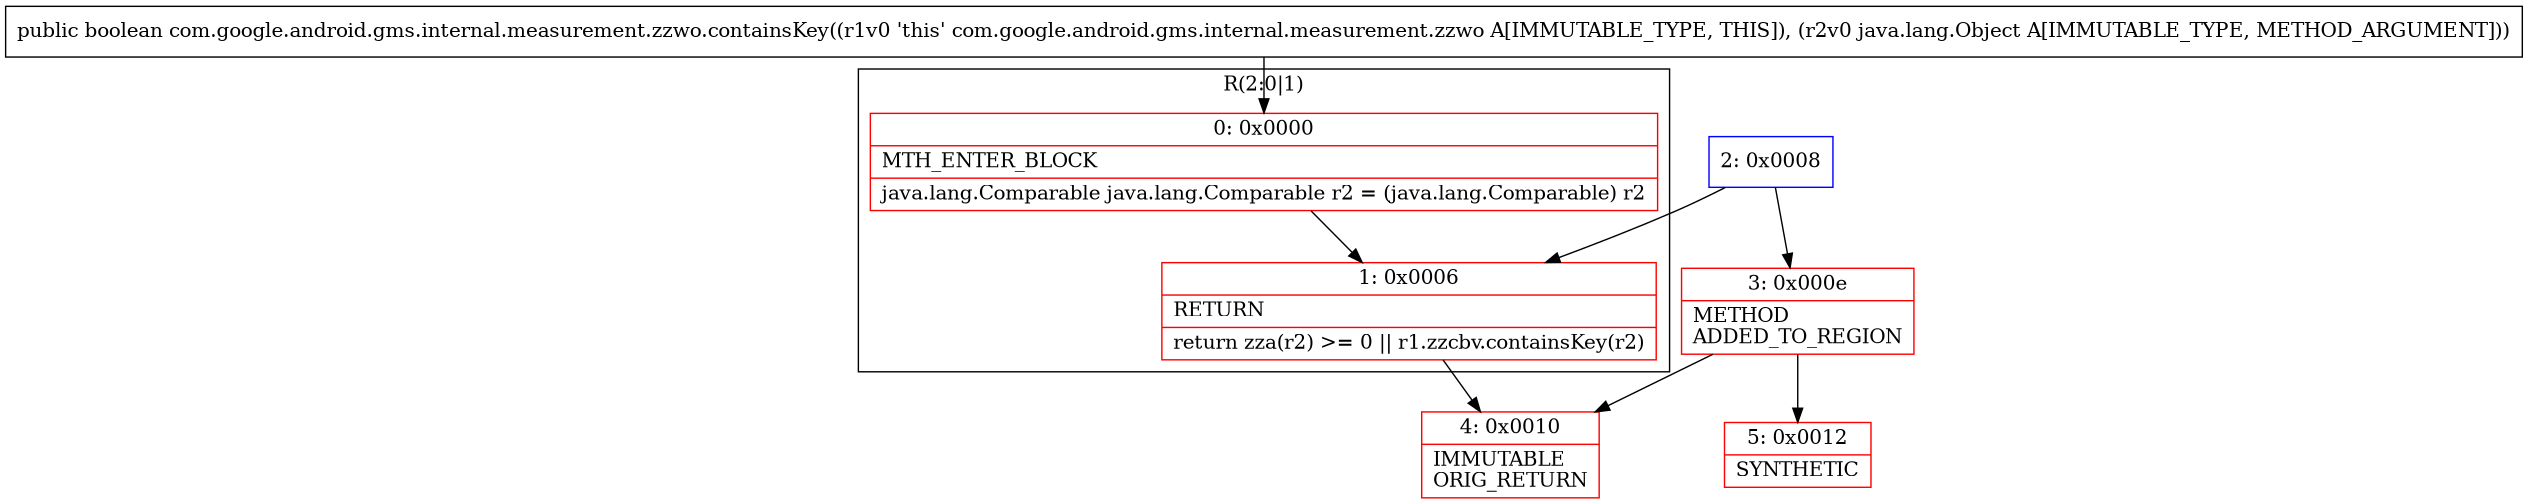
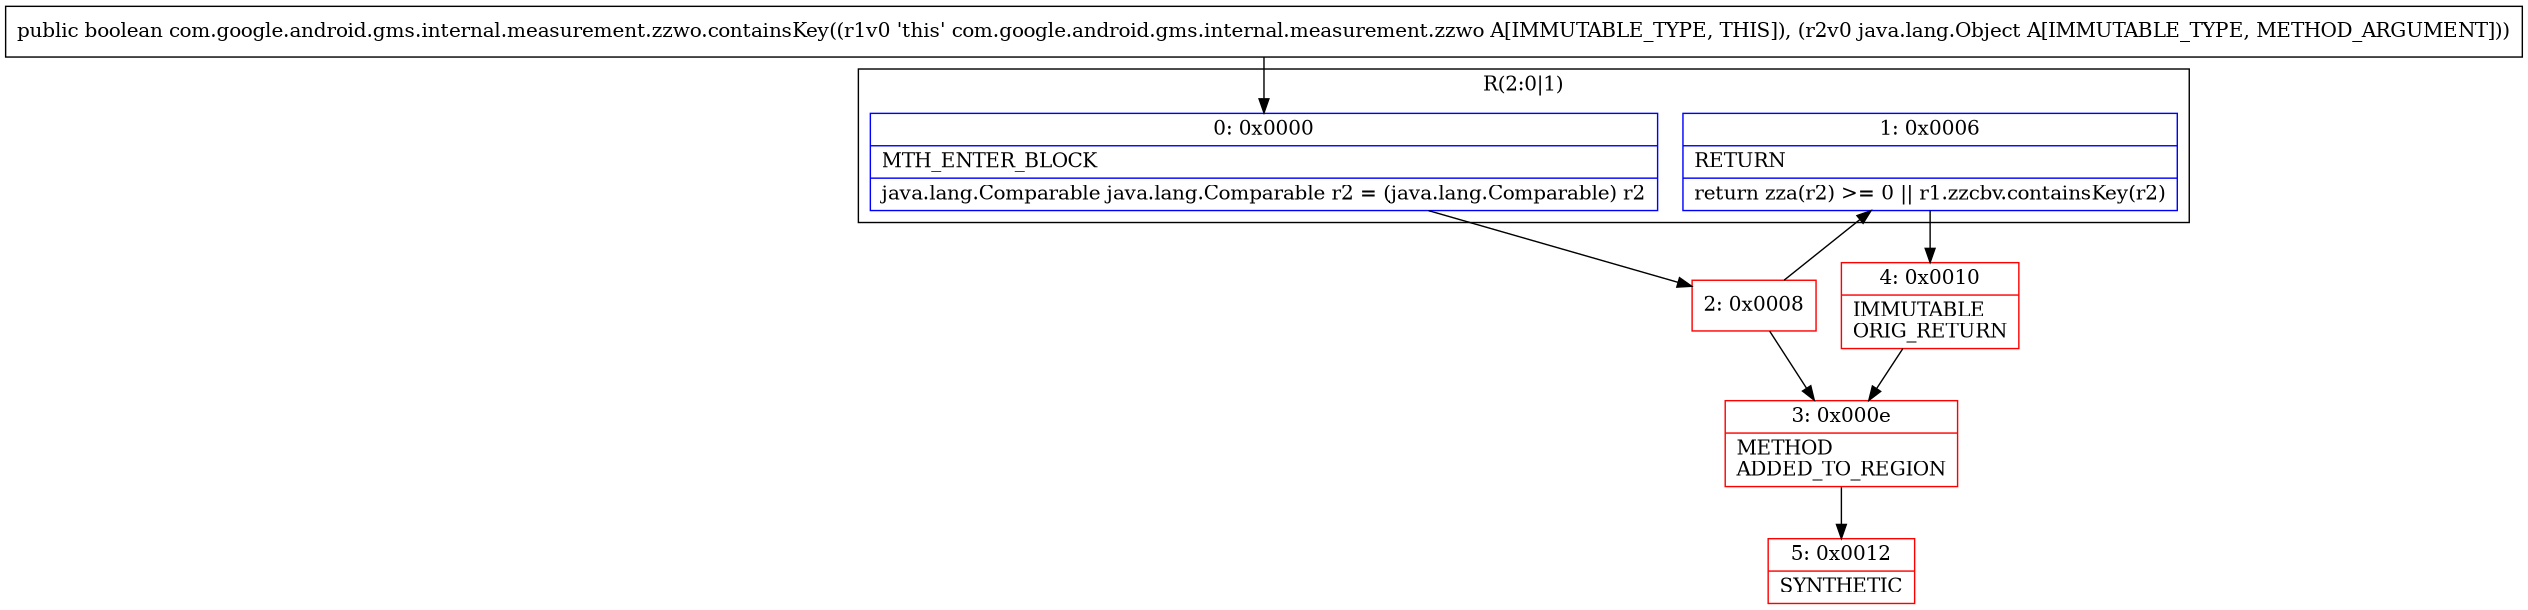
(1264, 162) -> (1264, 162)
(1771, 162) -> (1754, 306)
(1332, 232) -> (1553, 246)
(1409, 311) -> (1930, 162)
(1658, 381) -> (1890, 369)
